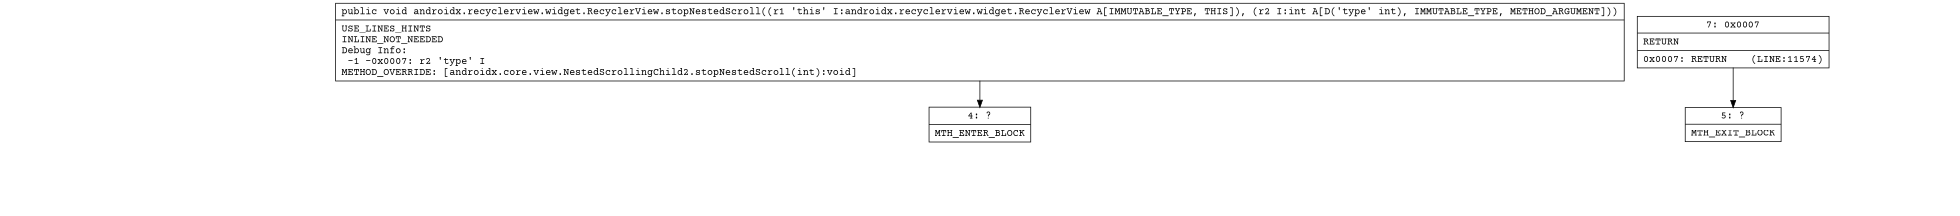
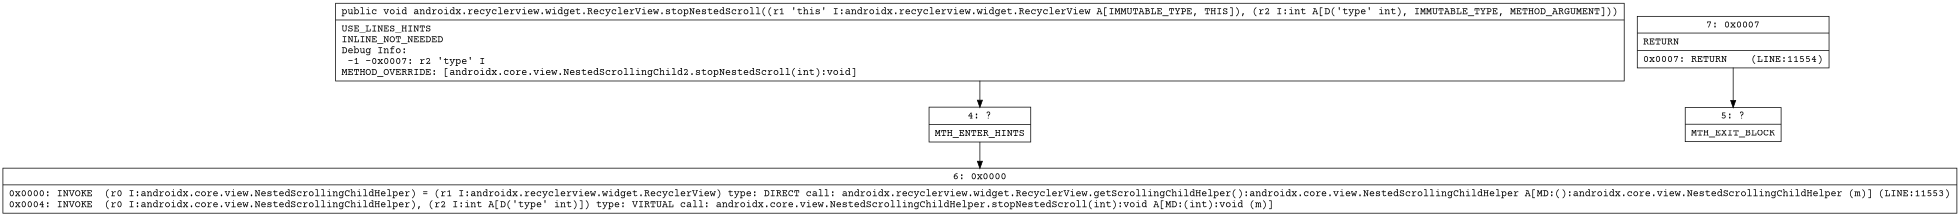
(1733, 59) -> (1733, 59)
(980, 133) -> (980, 133)
none -> (980, 191)
